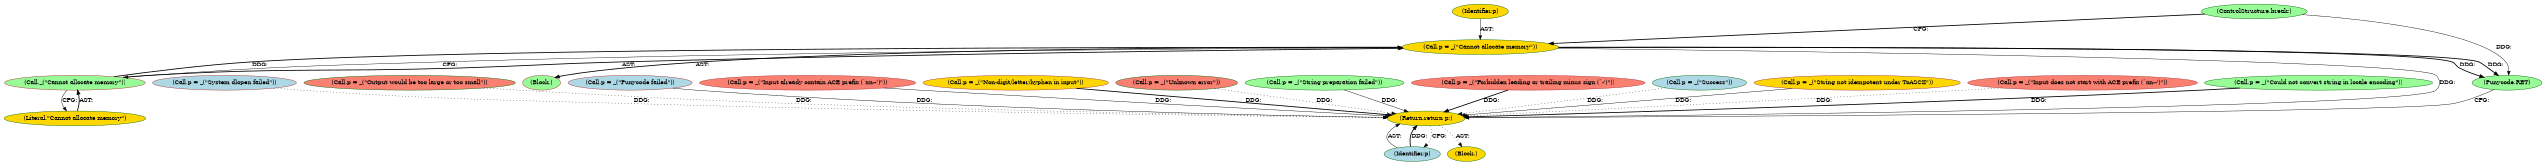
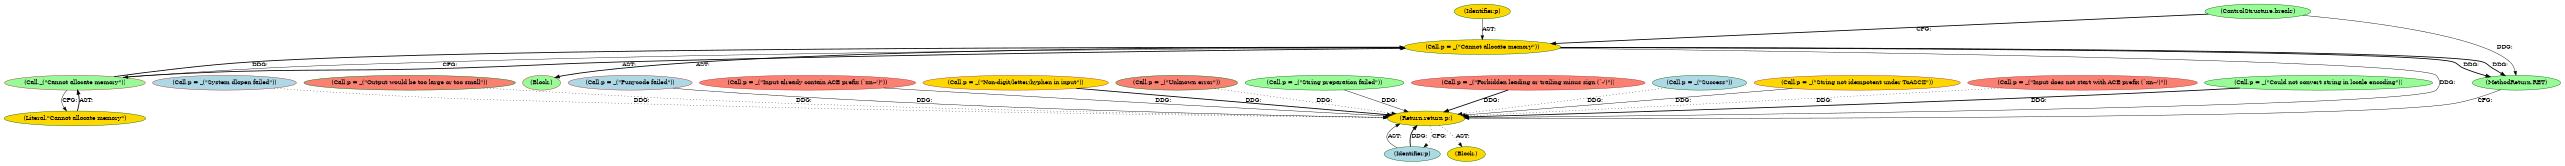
(2507, 83) -> (2516, 83)
